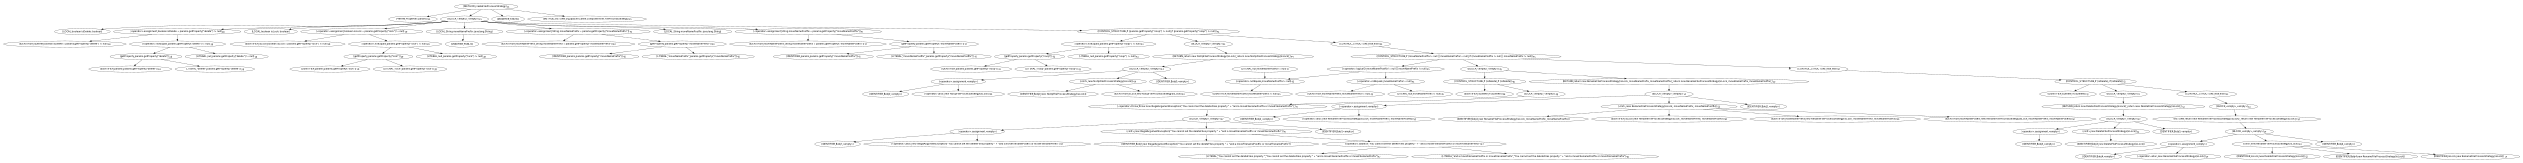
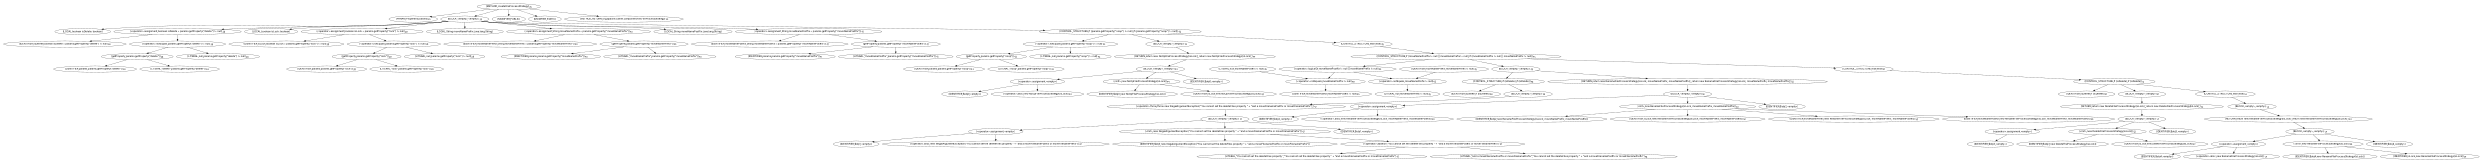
(463, 37) -> (509, 12)
(1288, 69) -> (1265, 69)
(1293, 81) -> (1353, 81)
(1364, 88) -> (1427, 75)
(2272, 149) -> (2133, 138)
